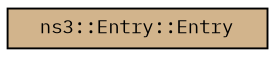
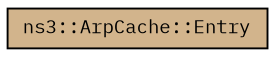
(138, 28) -> (138, 28)
